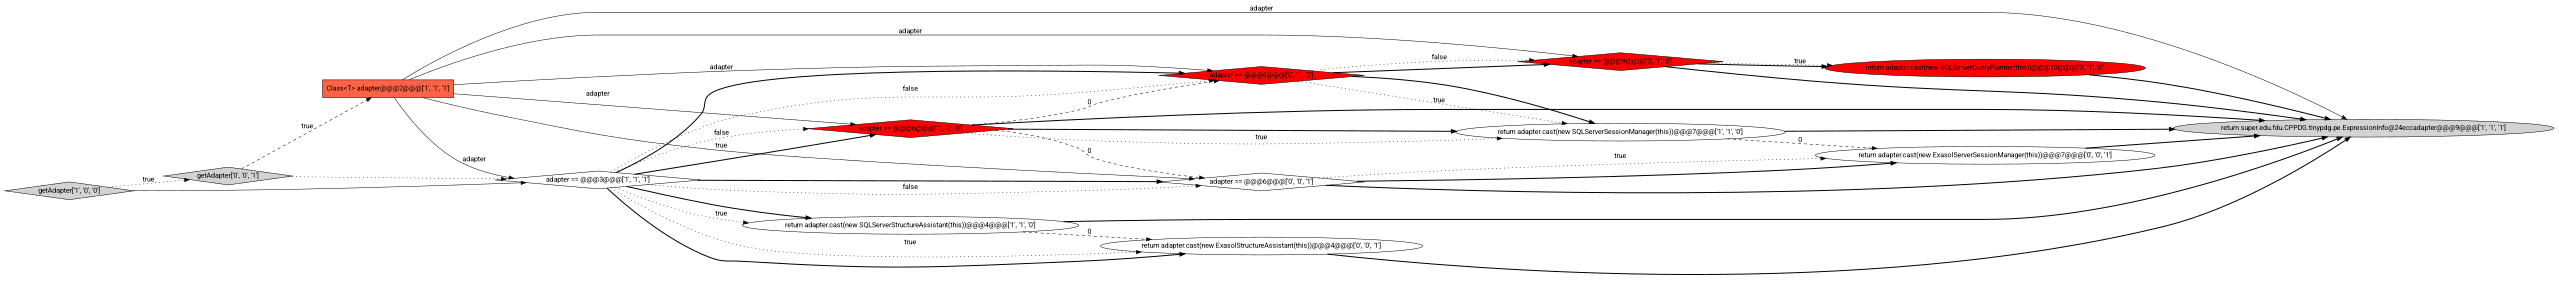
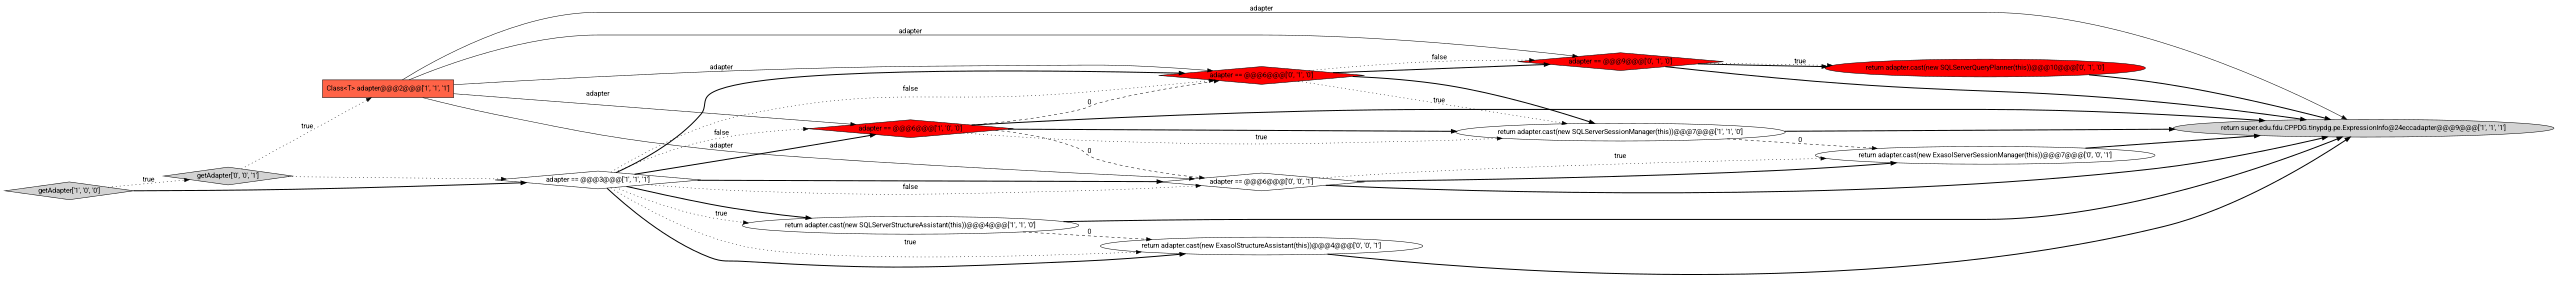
(304, 135) -> (304, 135)
(722, 146) -> (722, 146)
(443, 151) -> none
(327, 189) -> (327, 189)
